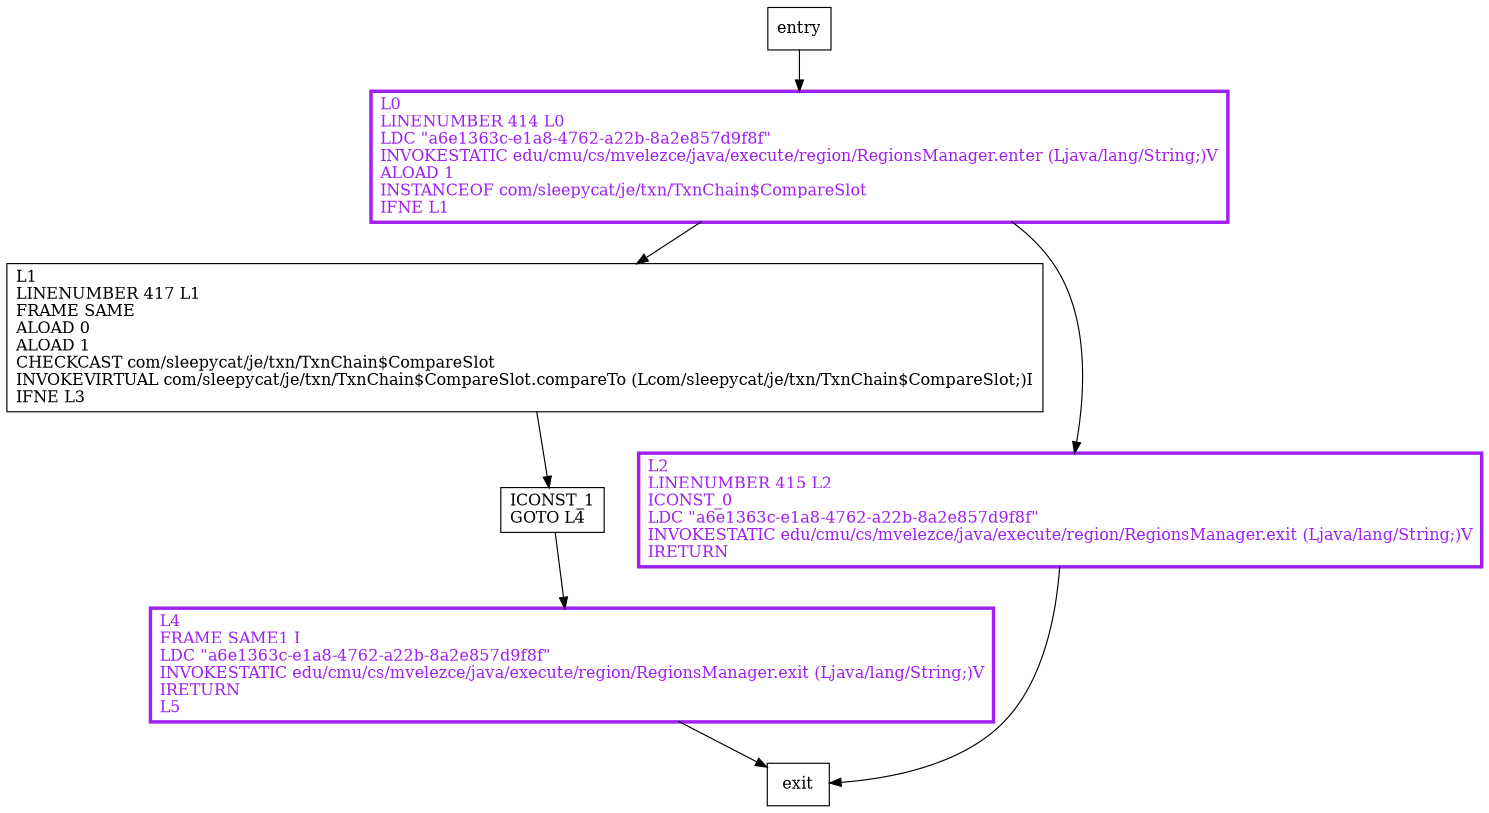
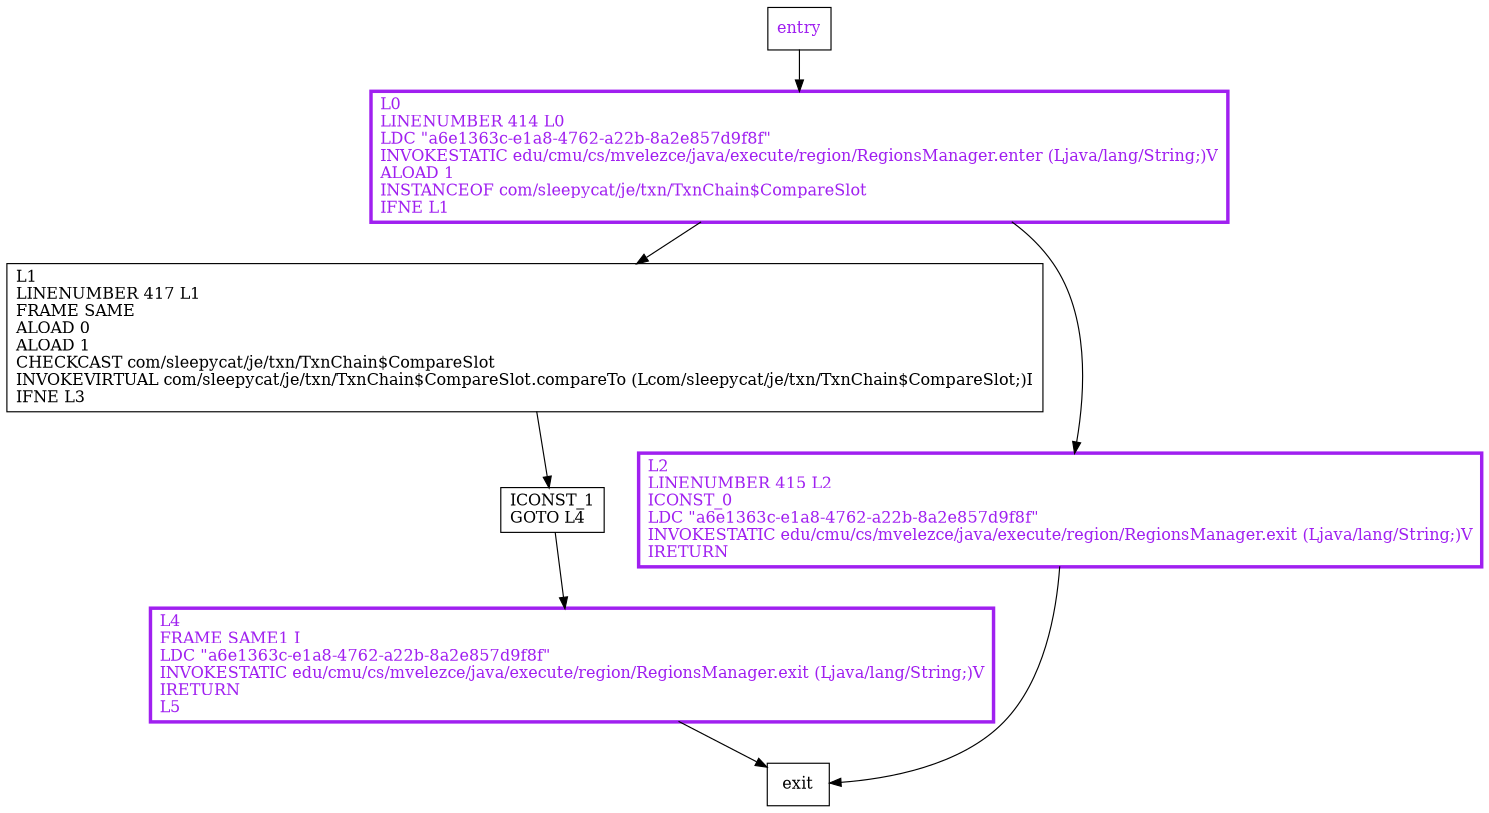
(799, 29) -> (799, 29)
